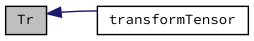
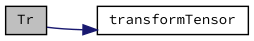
(79, 11) -> (65, 29)
